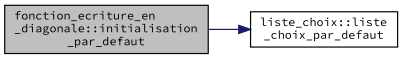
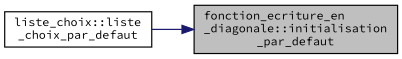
(223, 29) -> (167, 29)
